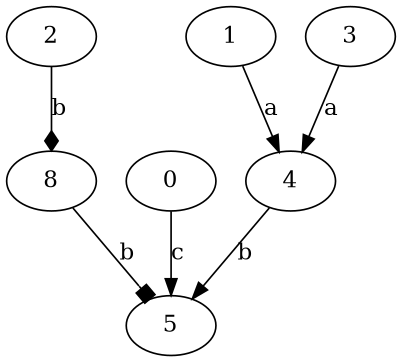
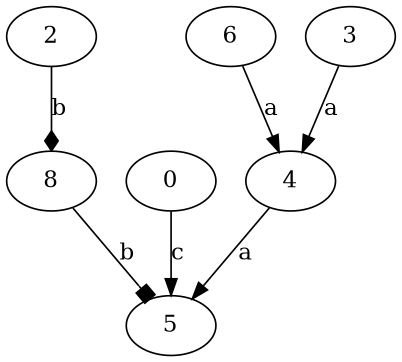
(231, 37) -> (231, 37)
(246, 253) -> (246, 253)
